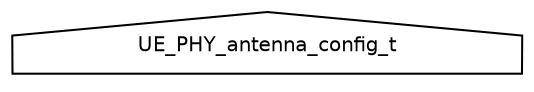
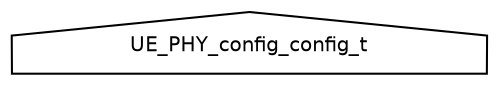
(267, 46) -> (249, 46)
